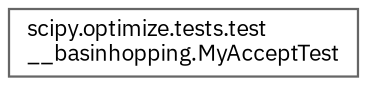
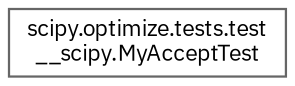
(183, 43) -> (147, 43)
